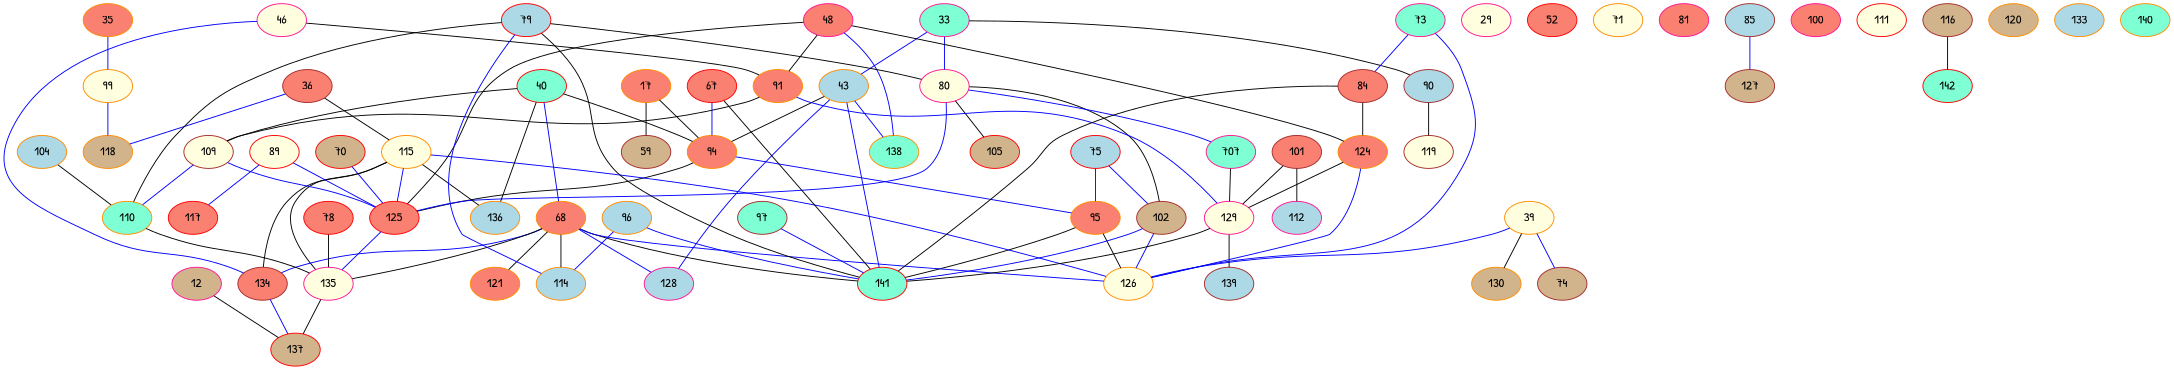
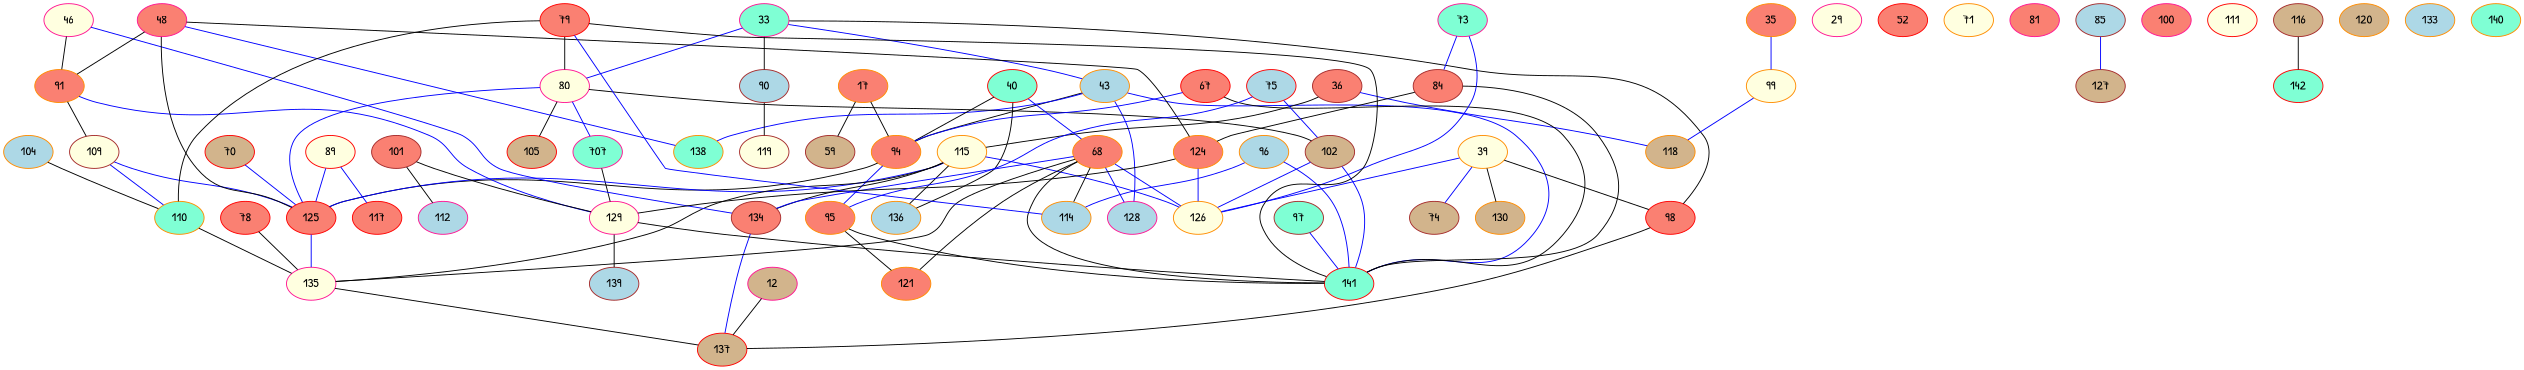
(526, 20) -> (565, 20)
(371, 106) -> none
none -> (1670, 218)
(1111, 248) -> (873, 255)
